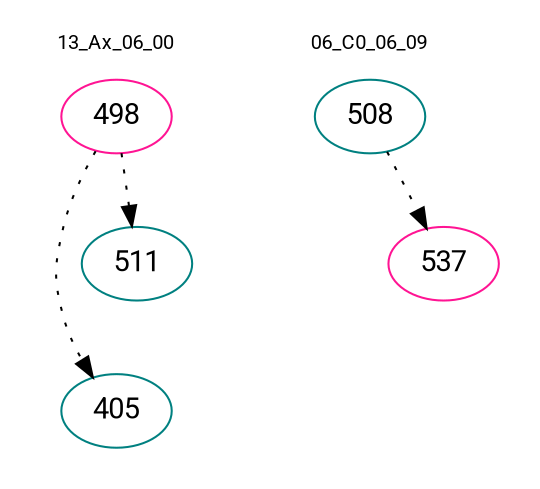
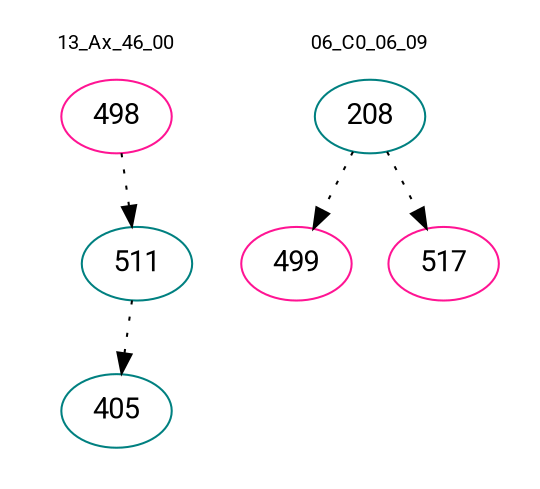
(117, 44) -> (117, 44)
(370, 117) -> (370, 117)
(58, 254) -> (128, 327)
none -> (296, 264)
(444, 264) -> (444, 264)
